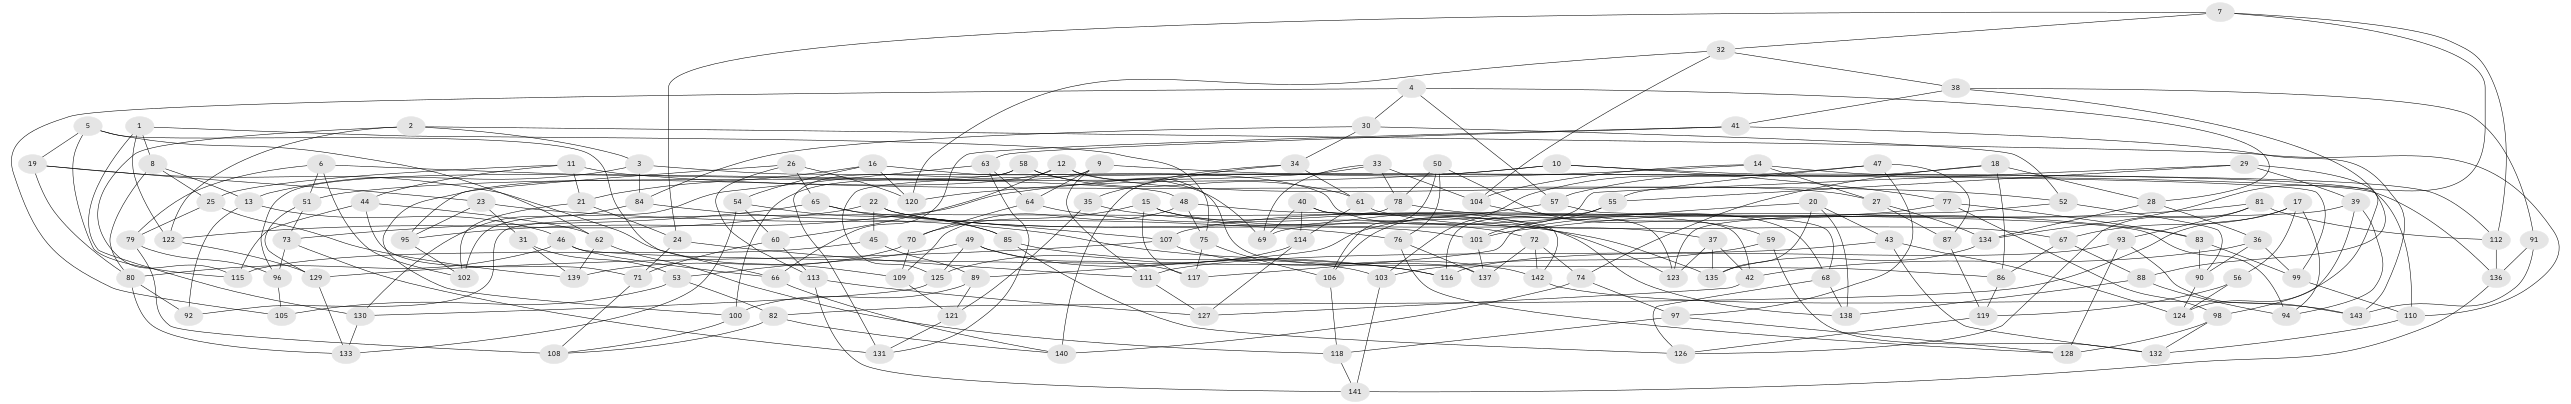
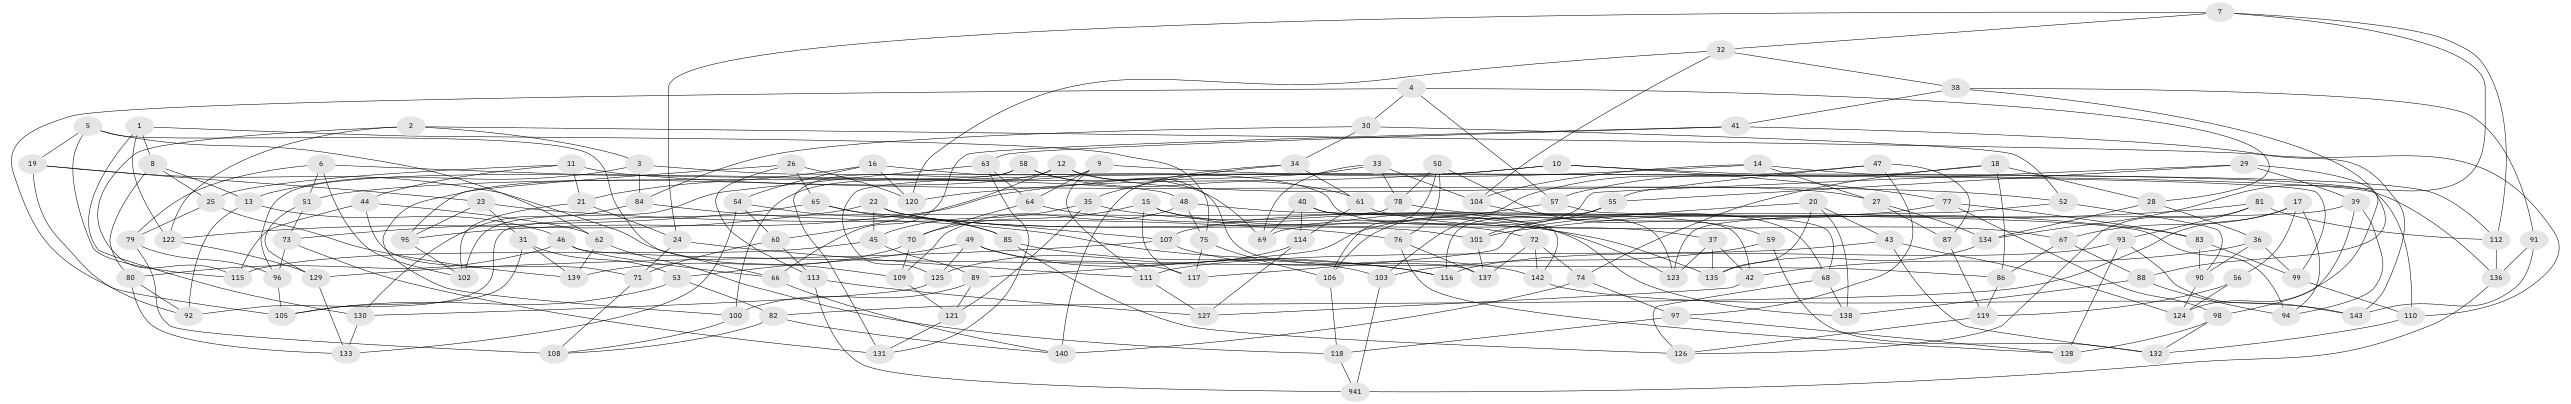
none -> (979, 218)
(70, 229) -> (82, 264)
none -> (421, 303)
(1355, 392) -> (1355, 392)
